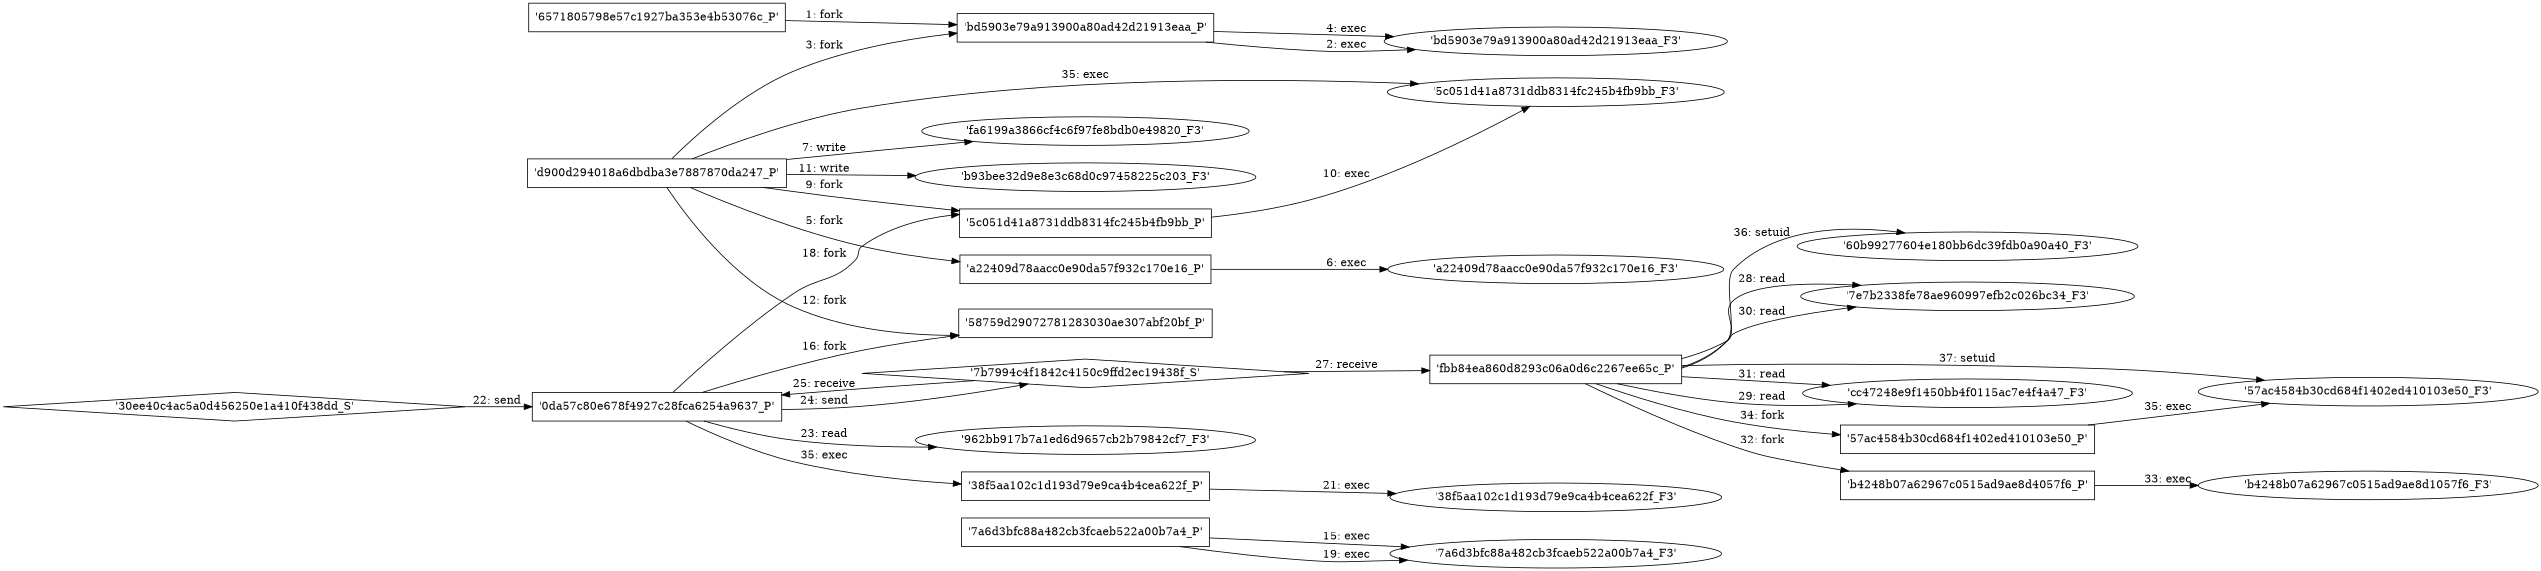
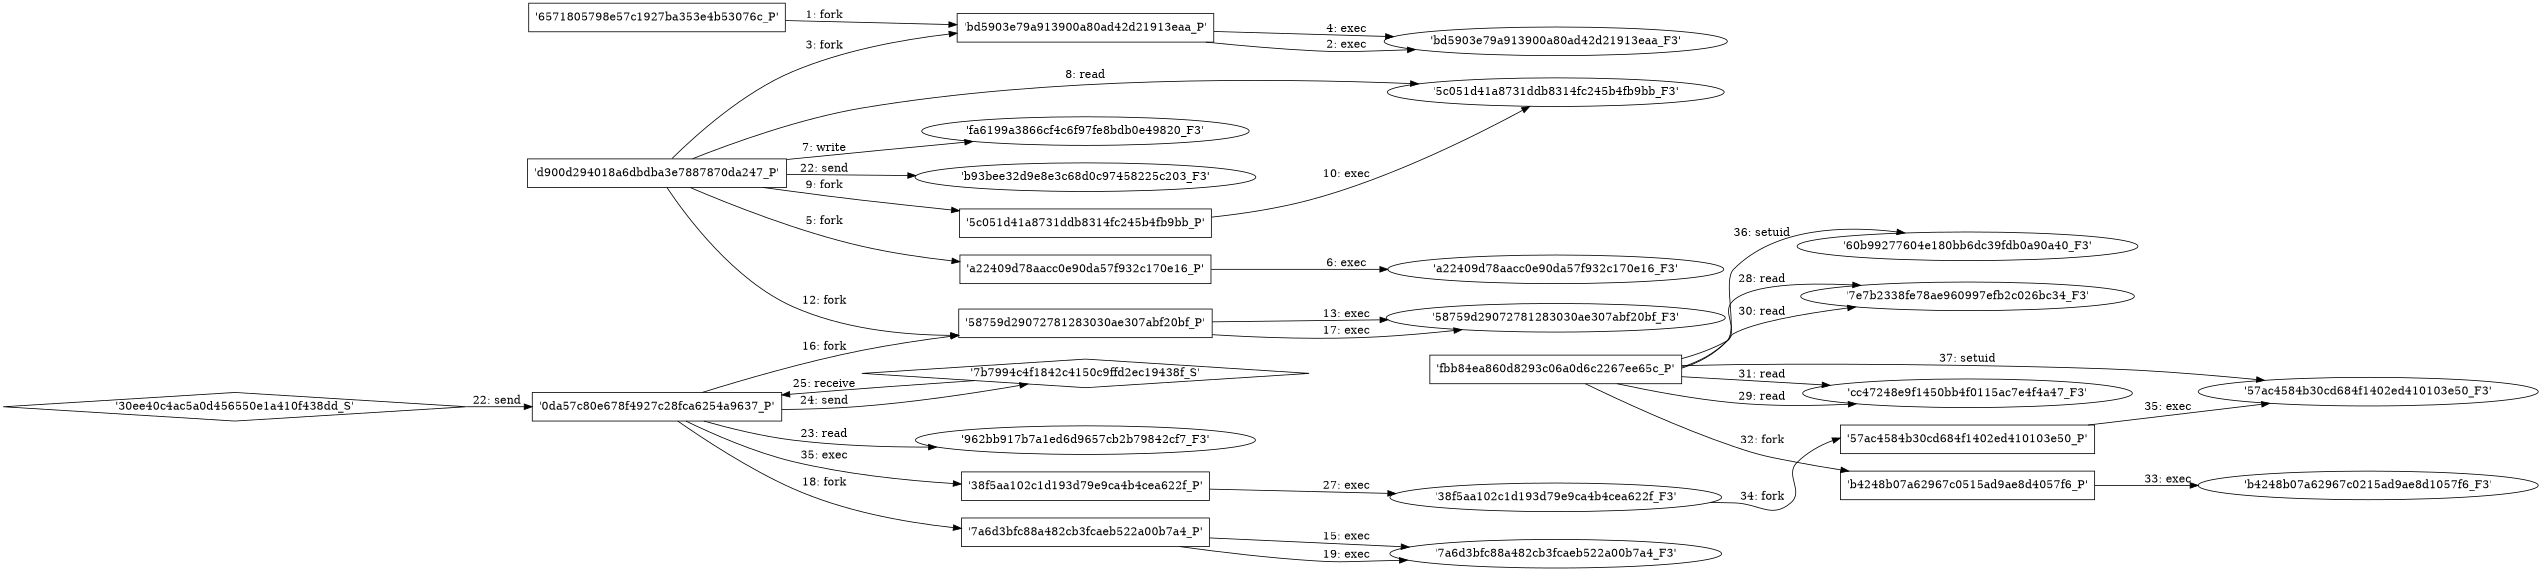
(1085, 75) -> (1085, 75)
(824, 169) -> (824, 169)
(805, 287) -> (808, 495)
none -> (1556, 318)
(1353, 371) -> none
(235, 407) -> (235, 407)
(1712, 417) -> (1791, 502)
(2368, 485) -> (2368, 485)
(1347, 486) -> (1347, 486)
